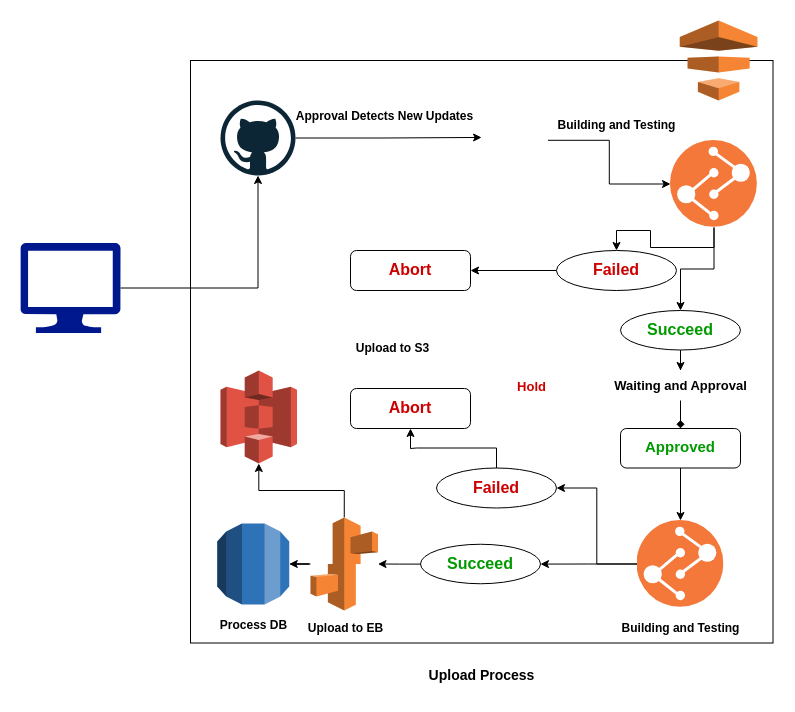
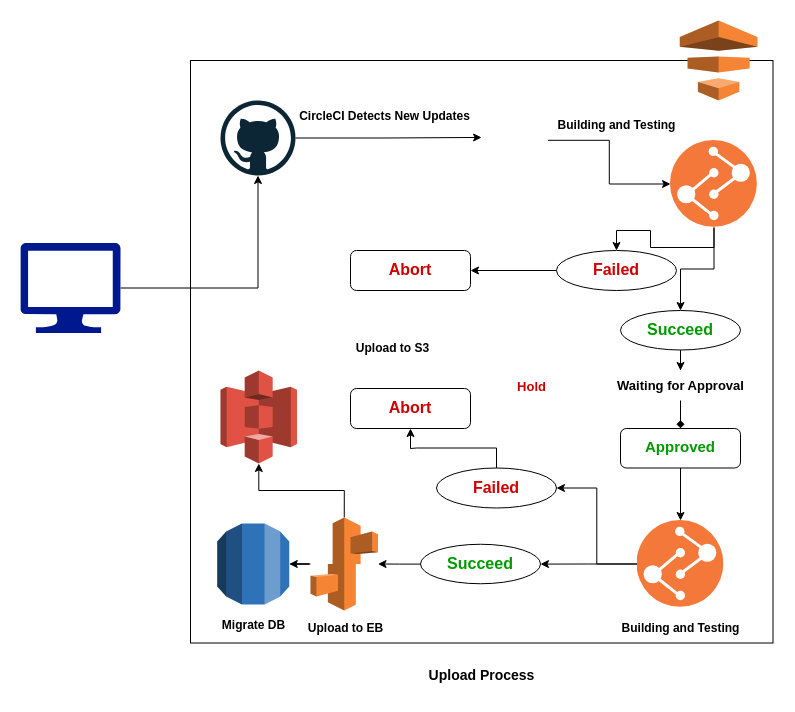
(385, 117) -> (385, 117)
(681, 386) -> (681, 386)
(254, 626) -> (254, 626)
